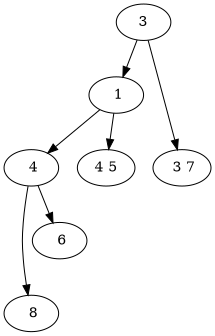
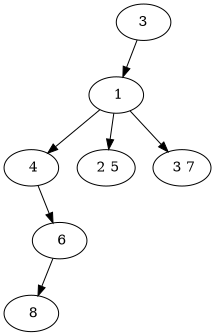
(161, 90) -> (146, 128)
(106, 168) -> (106, 168)
(22, 236) -> (47, 272)
